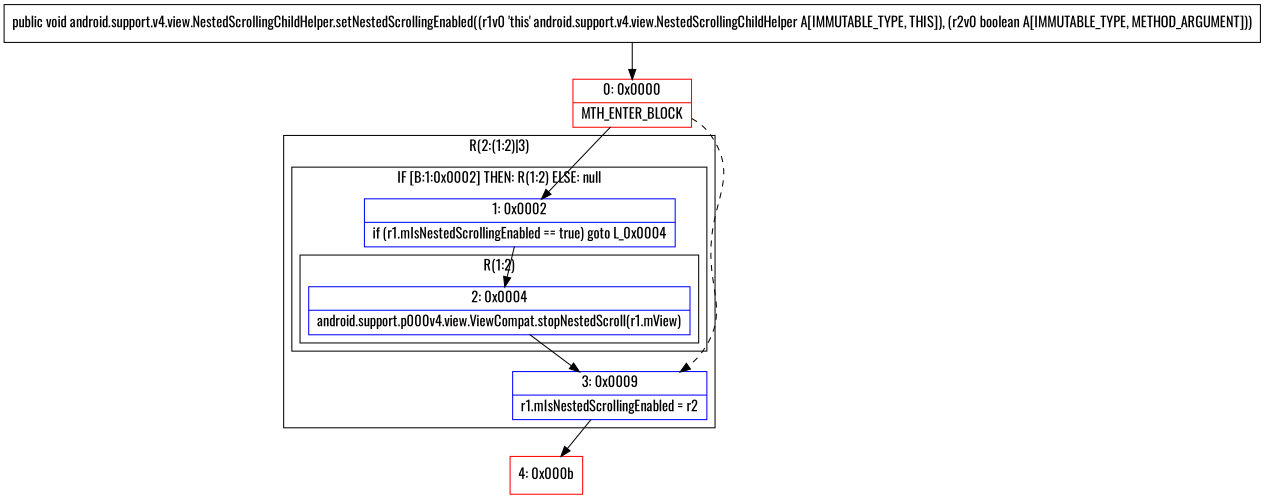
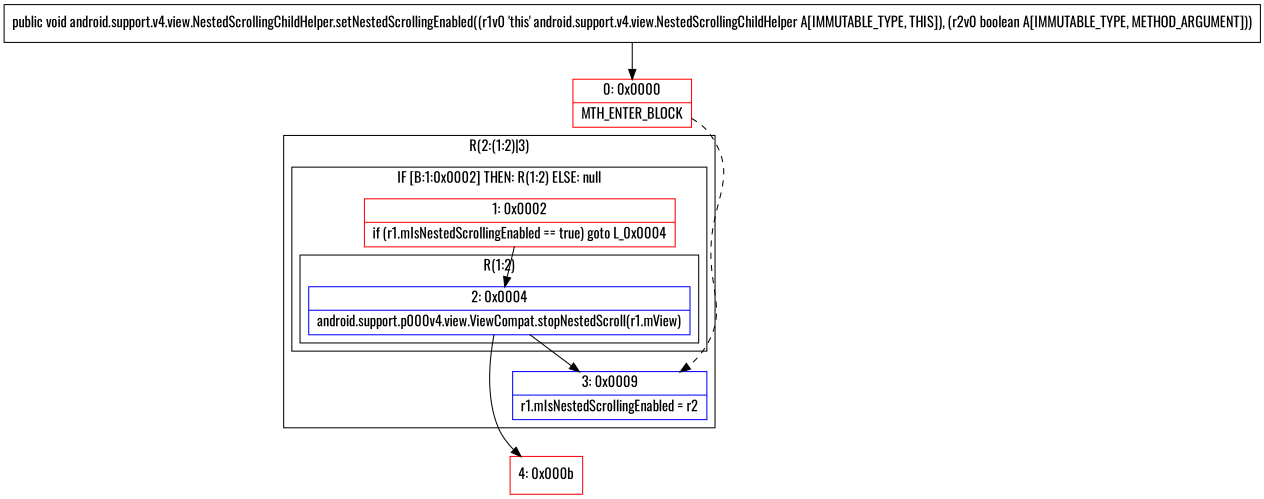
(580, 159) -> none
(520, 223) -> (520, 223)
(579, 435) -> (491, 395)
